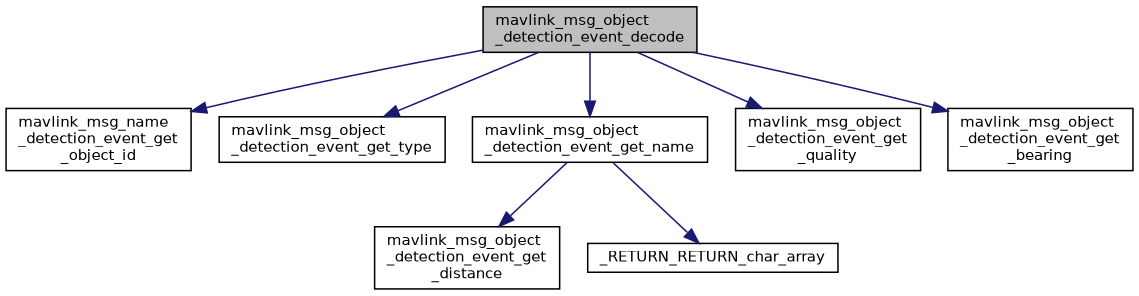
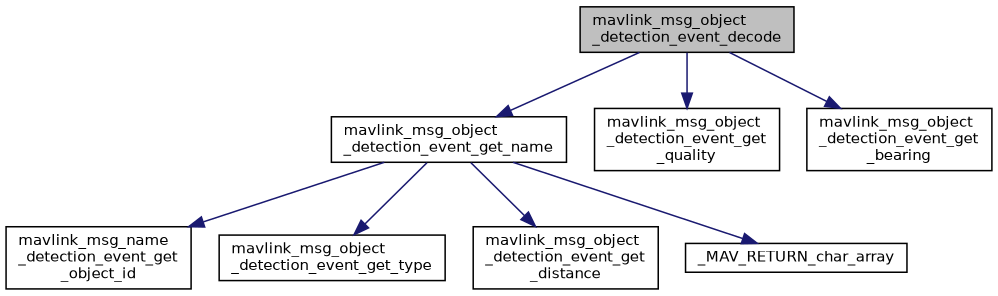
(344, 77) -> (294, 192)
(468, 82) -> (396, 193)
(713, 258) -> (796, 258)
